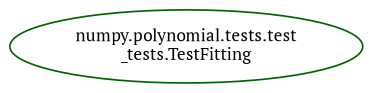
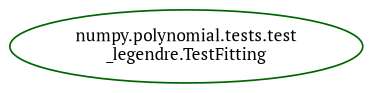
(186, 46) -> (186, 46)
